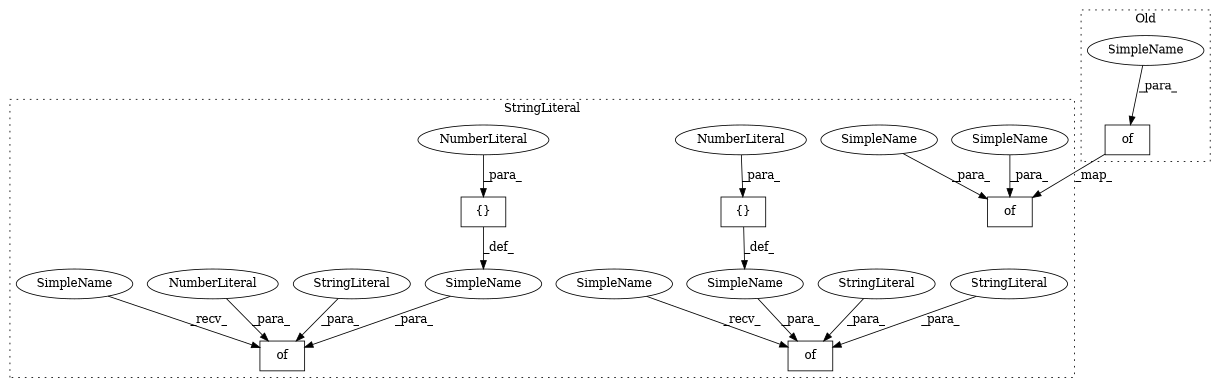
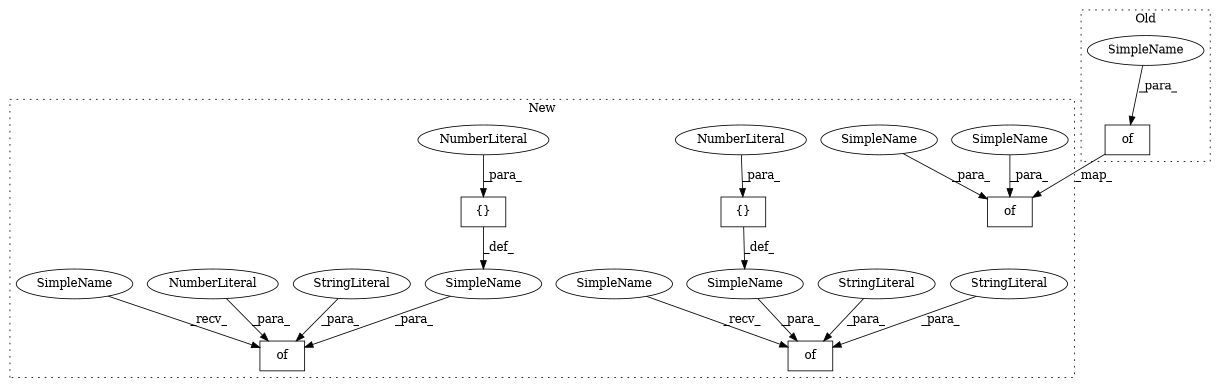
(542, 109) -> (542, 109)
